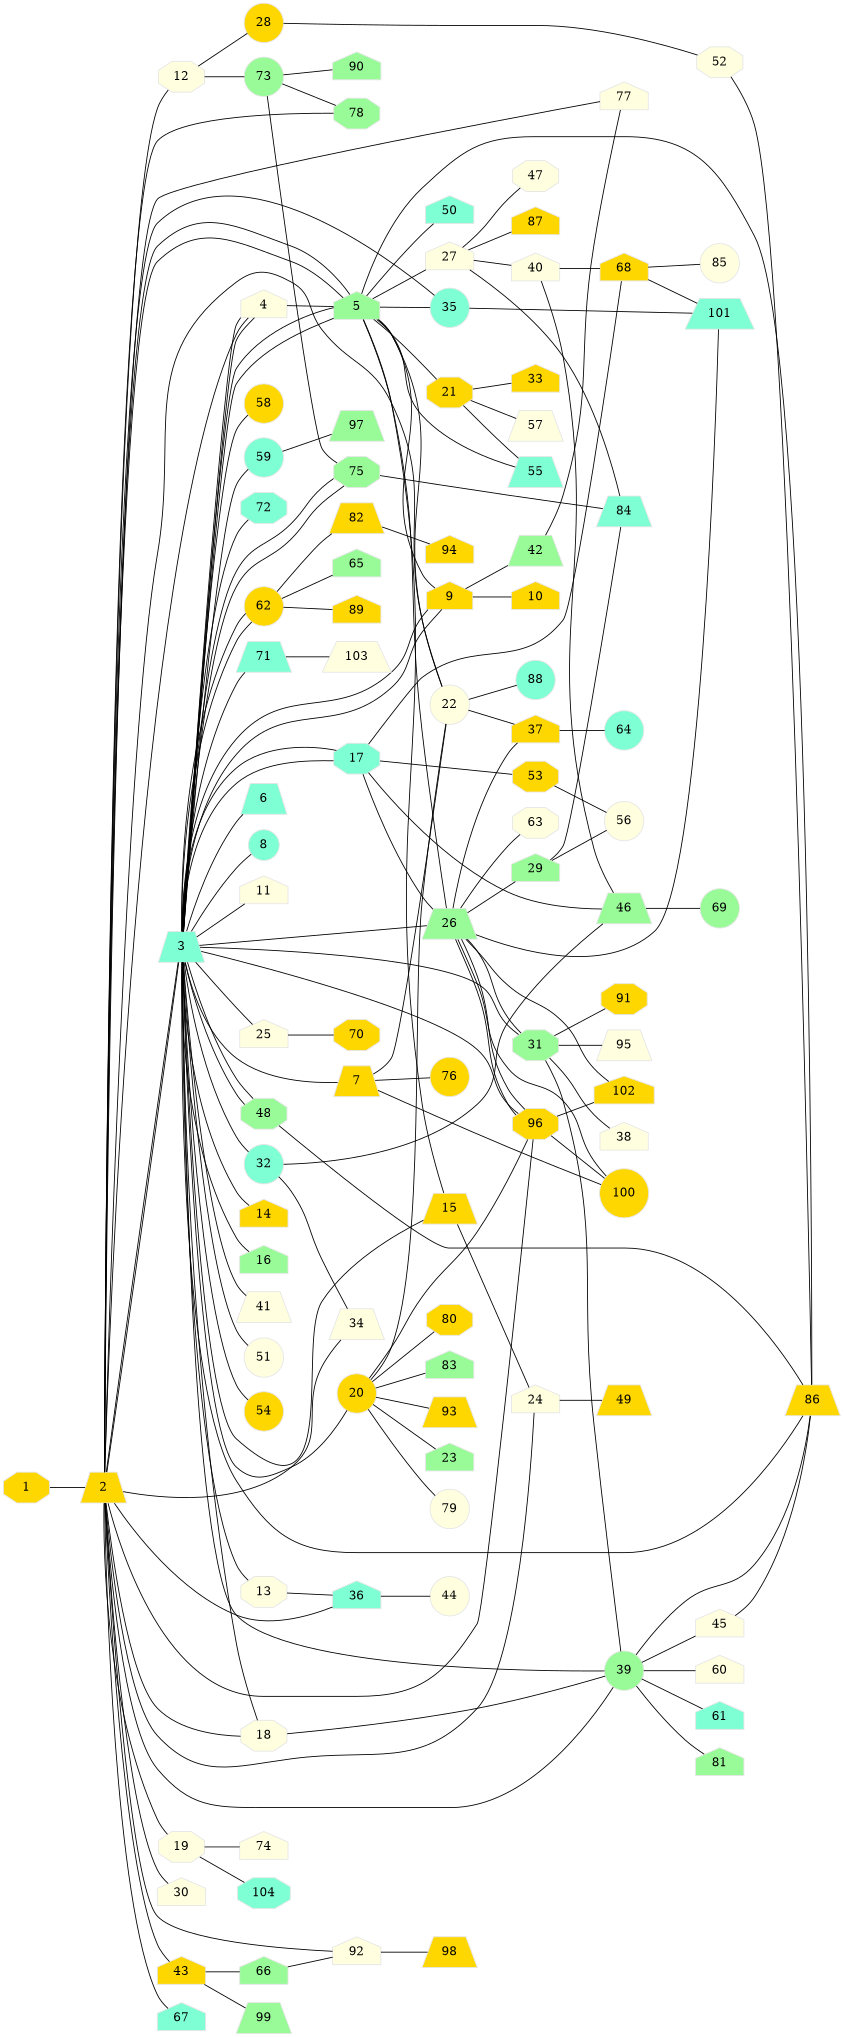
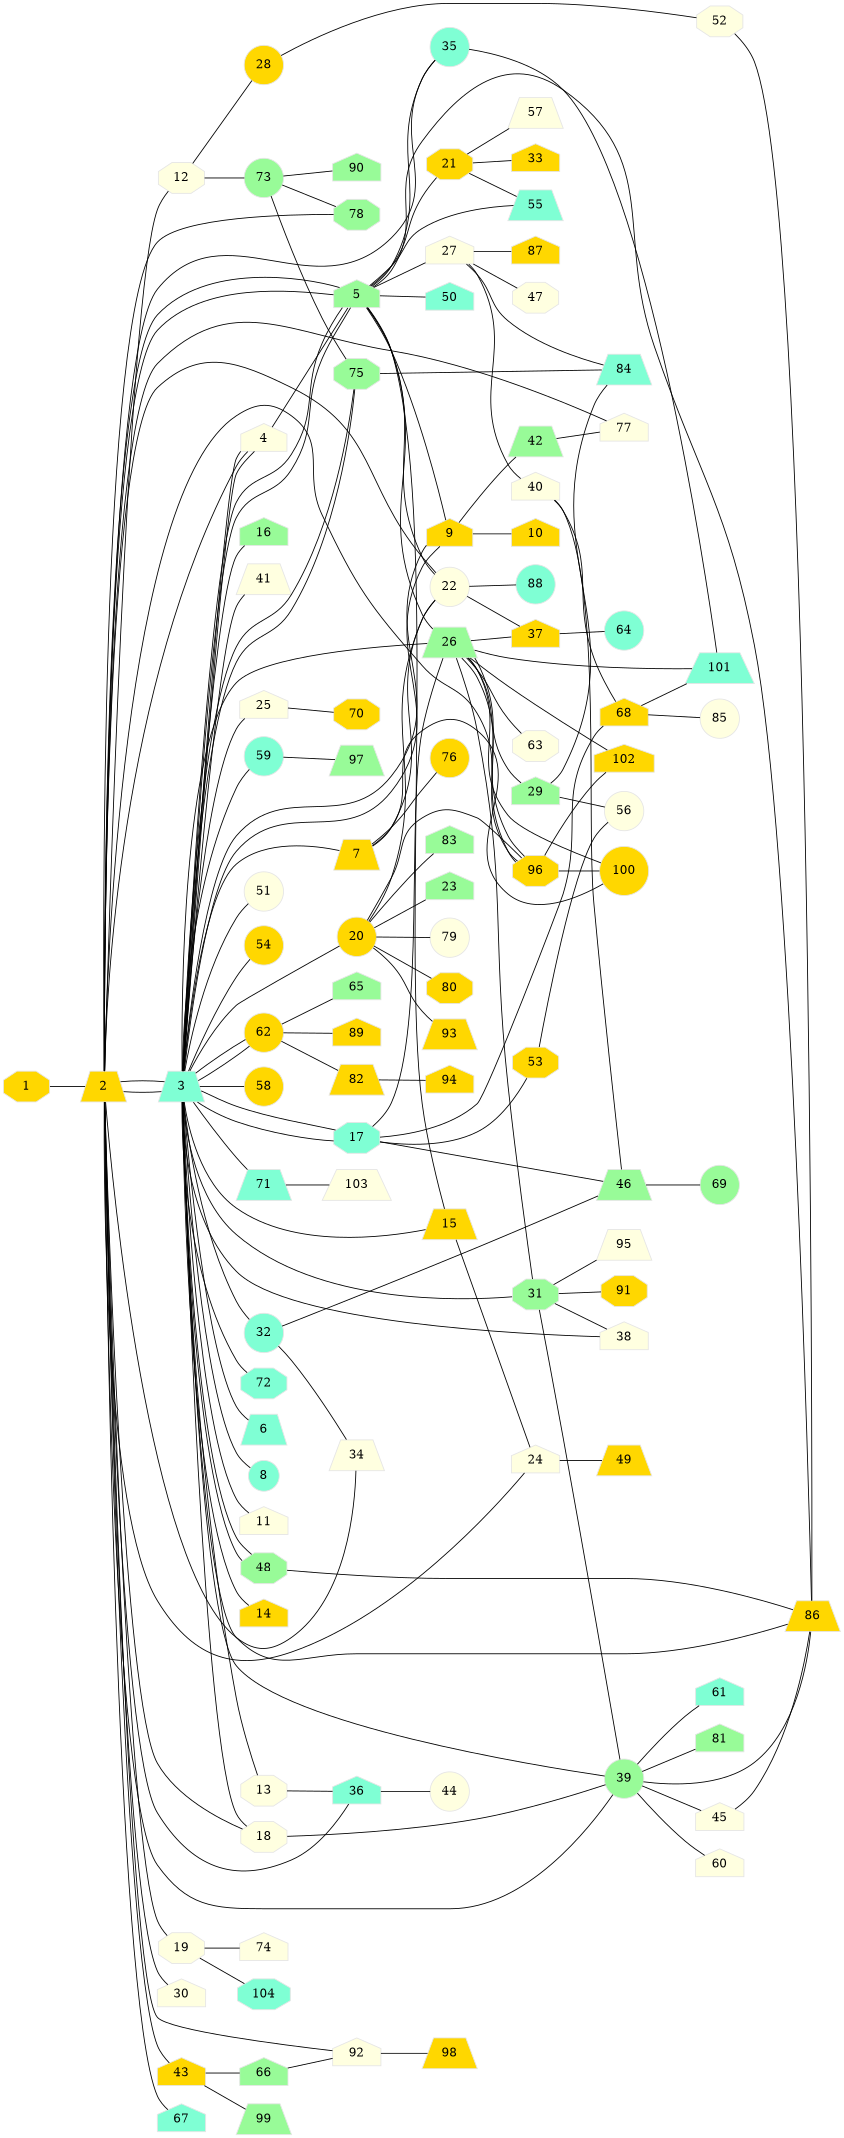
(380, 1003) -> (311, 1305)
